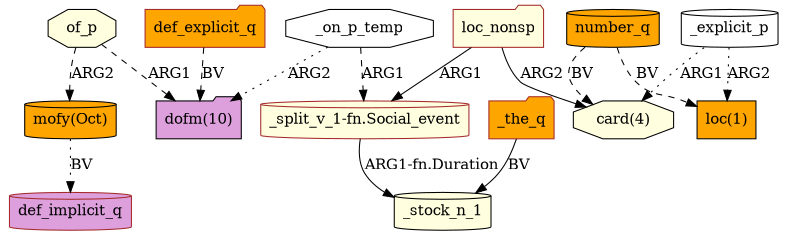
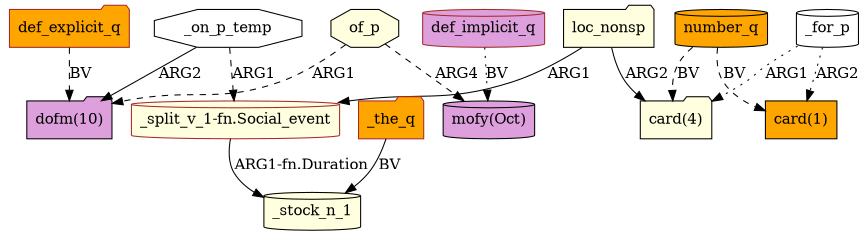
(498, 28) -> (609, 28)
(730, 28) -> (827, 28)
(284, 71) -> (154, 71)
(93, 74) -> (457, 74)
(70, 120) -> (489, 120)
(623, 120) -> (676, 120)
(727, 120) -> (801, 120)
(70, 160) -> (486, 69)
